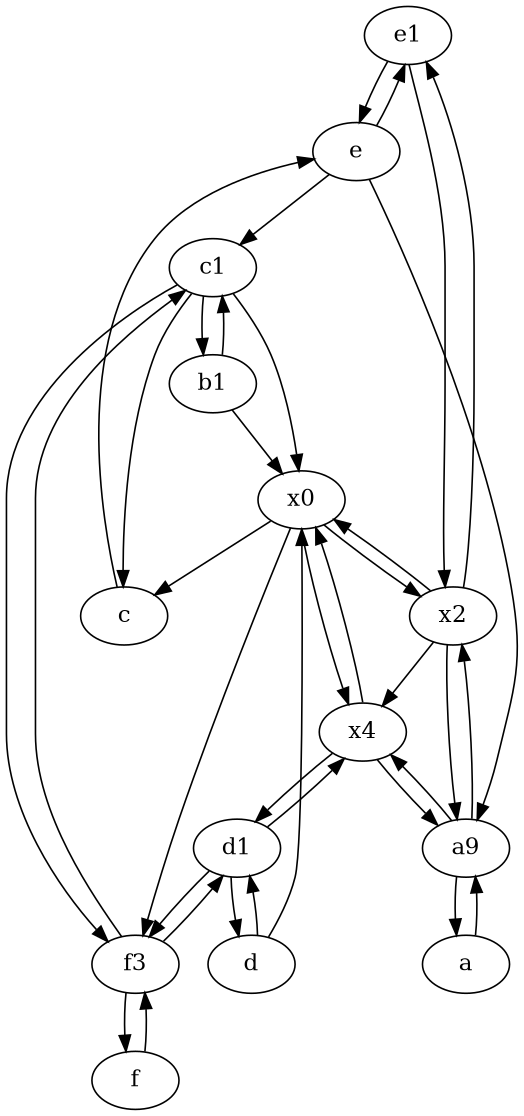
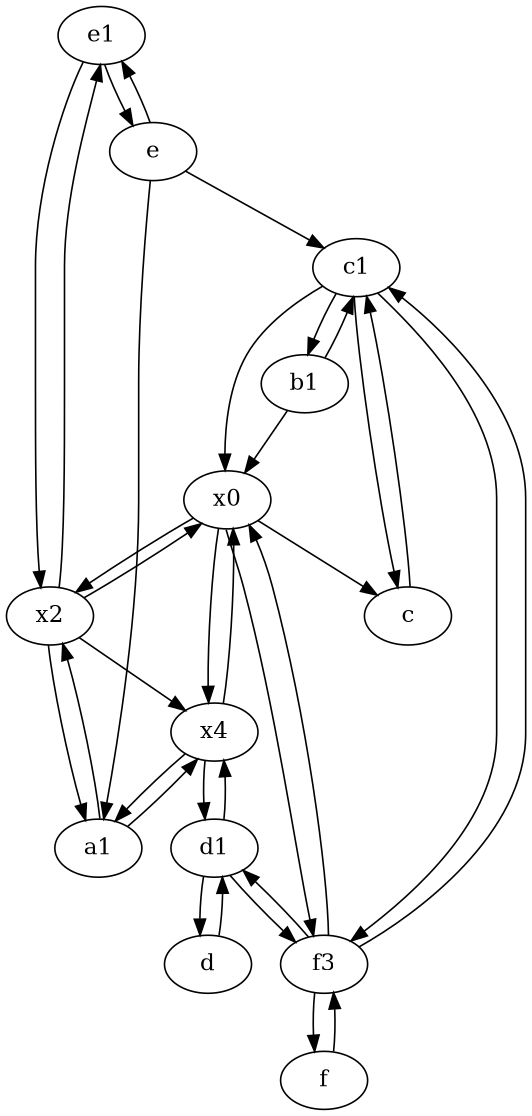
(121, 302) -> (394, 449)
(301, 744) -> (305, 735)
(466, 848) -> (98, 848)
(466, 964) -> none
